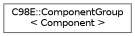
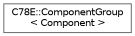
(68, 18) -> (68, 18)
